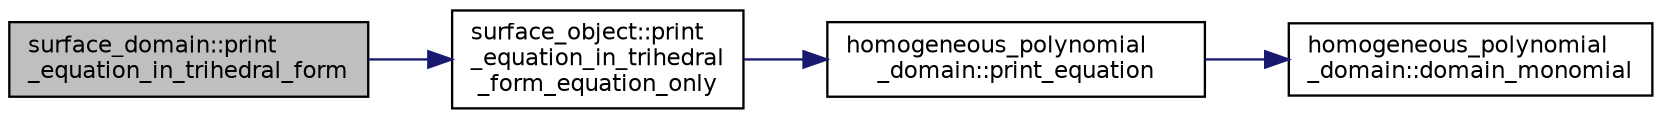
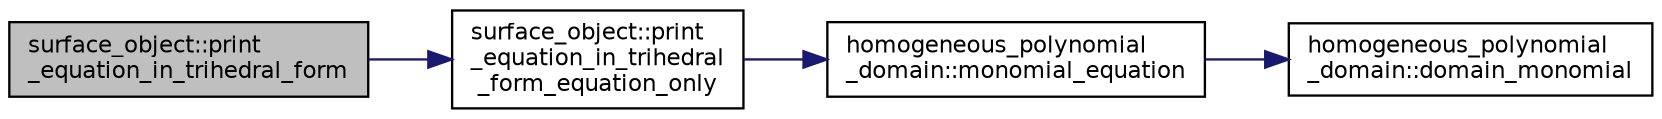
(189, 59) -> (189, 59)
(1016, 59) -> (1016, 59)
